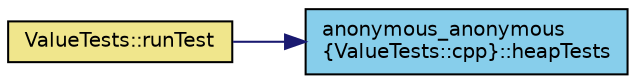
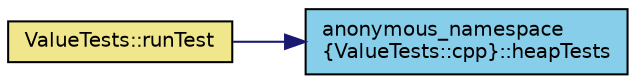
(467, 42) -> (467, 42)
